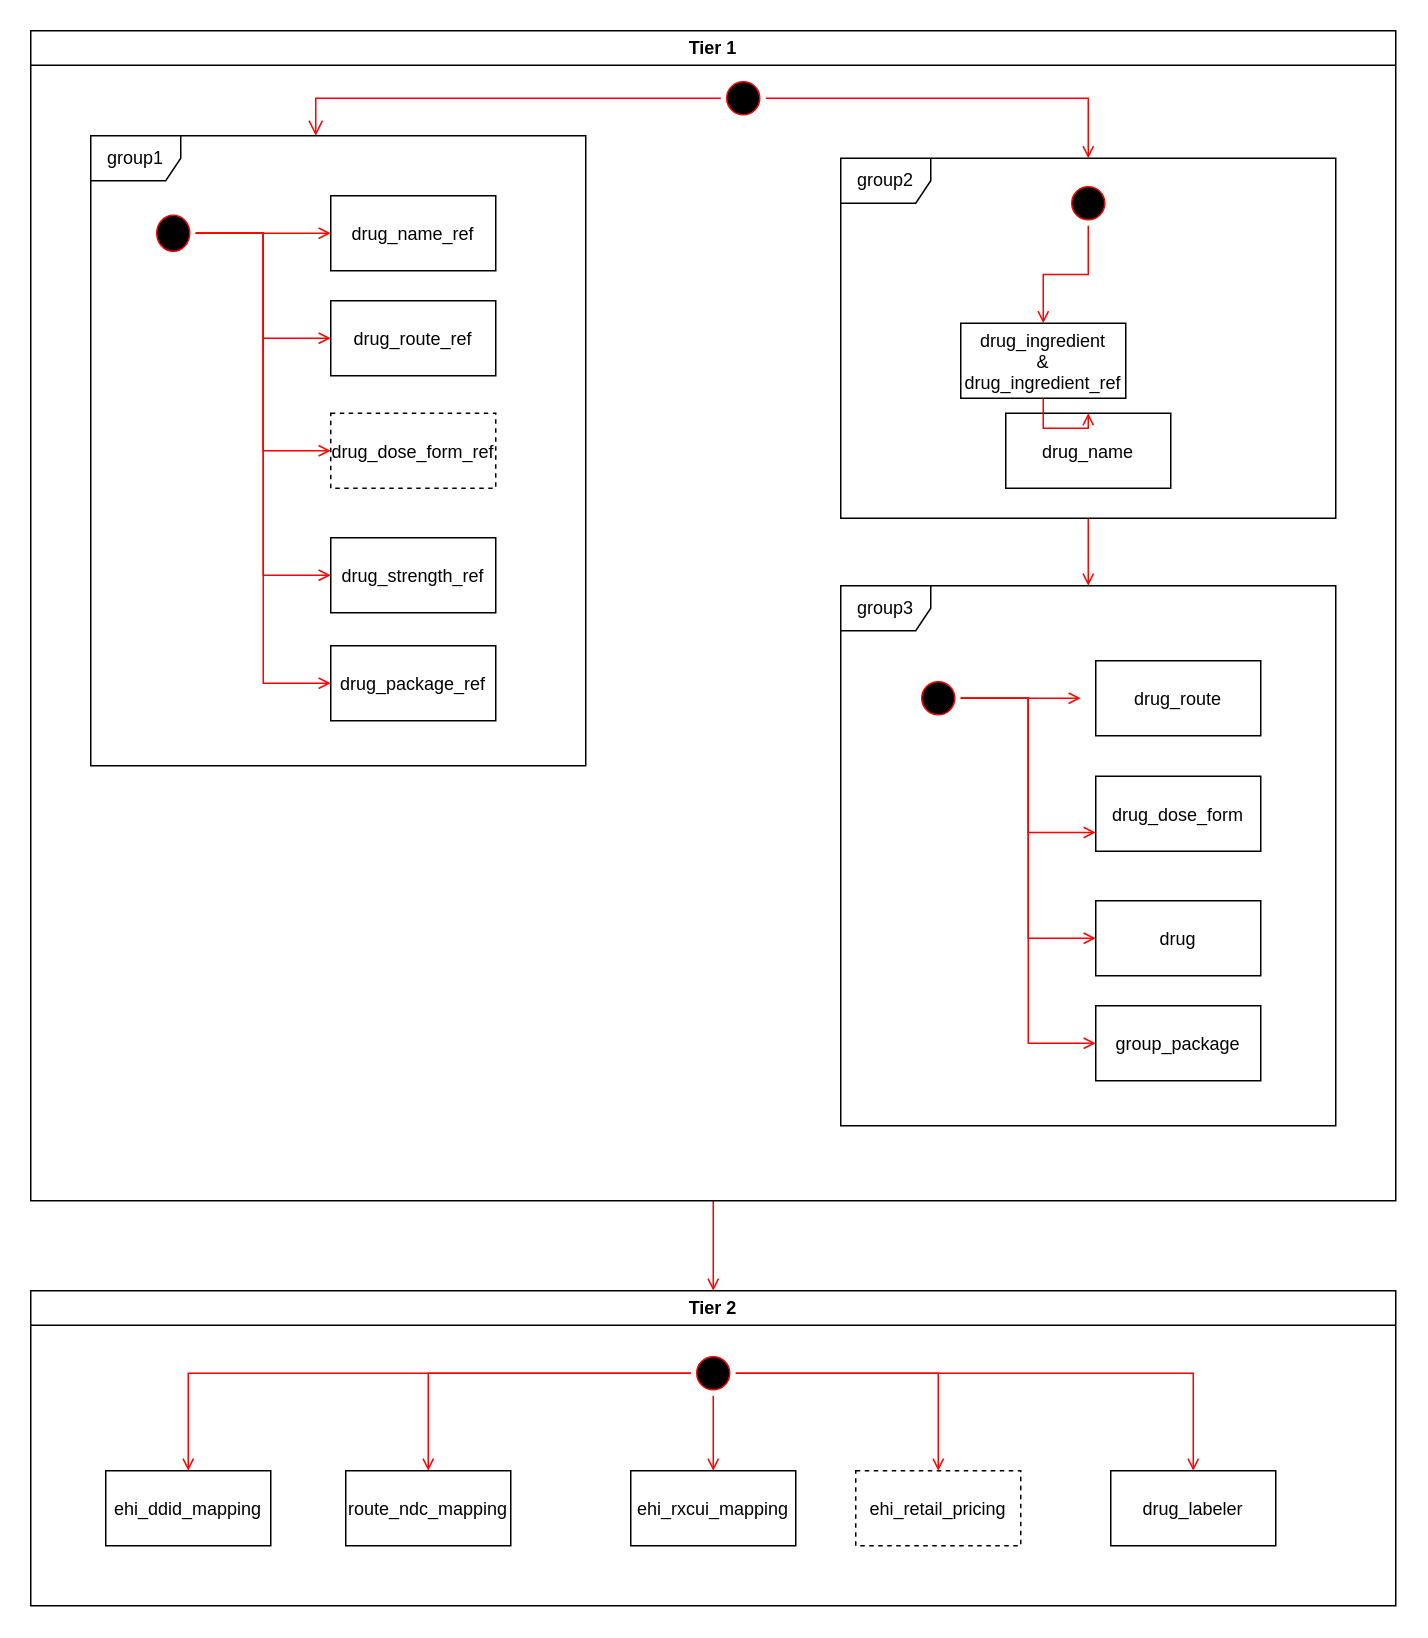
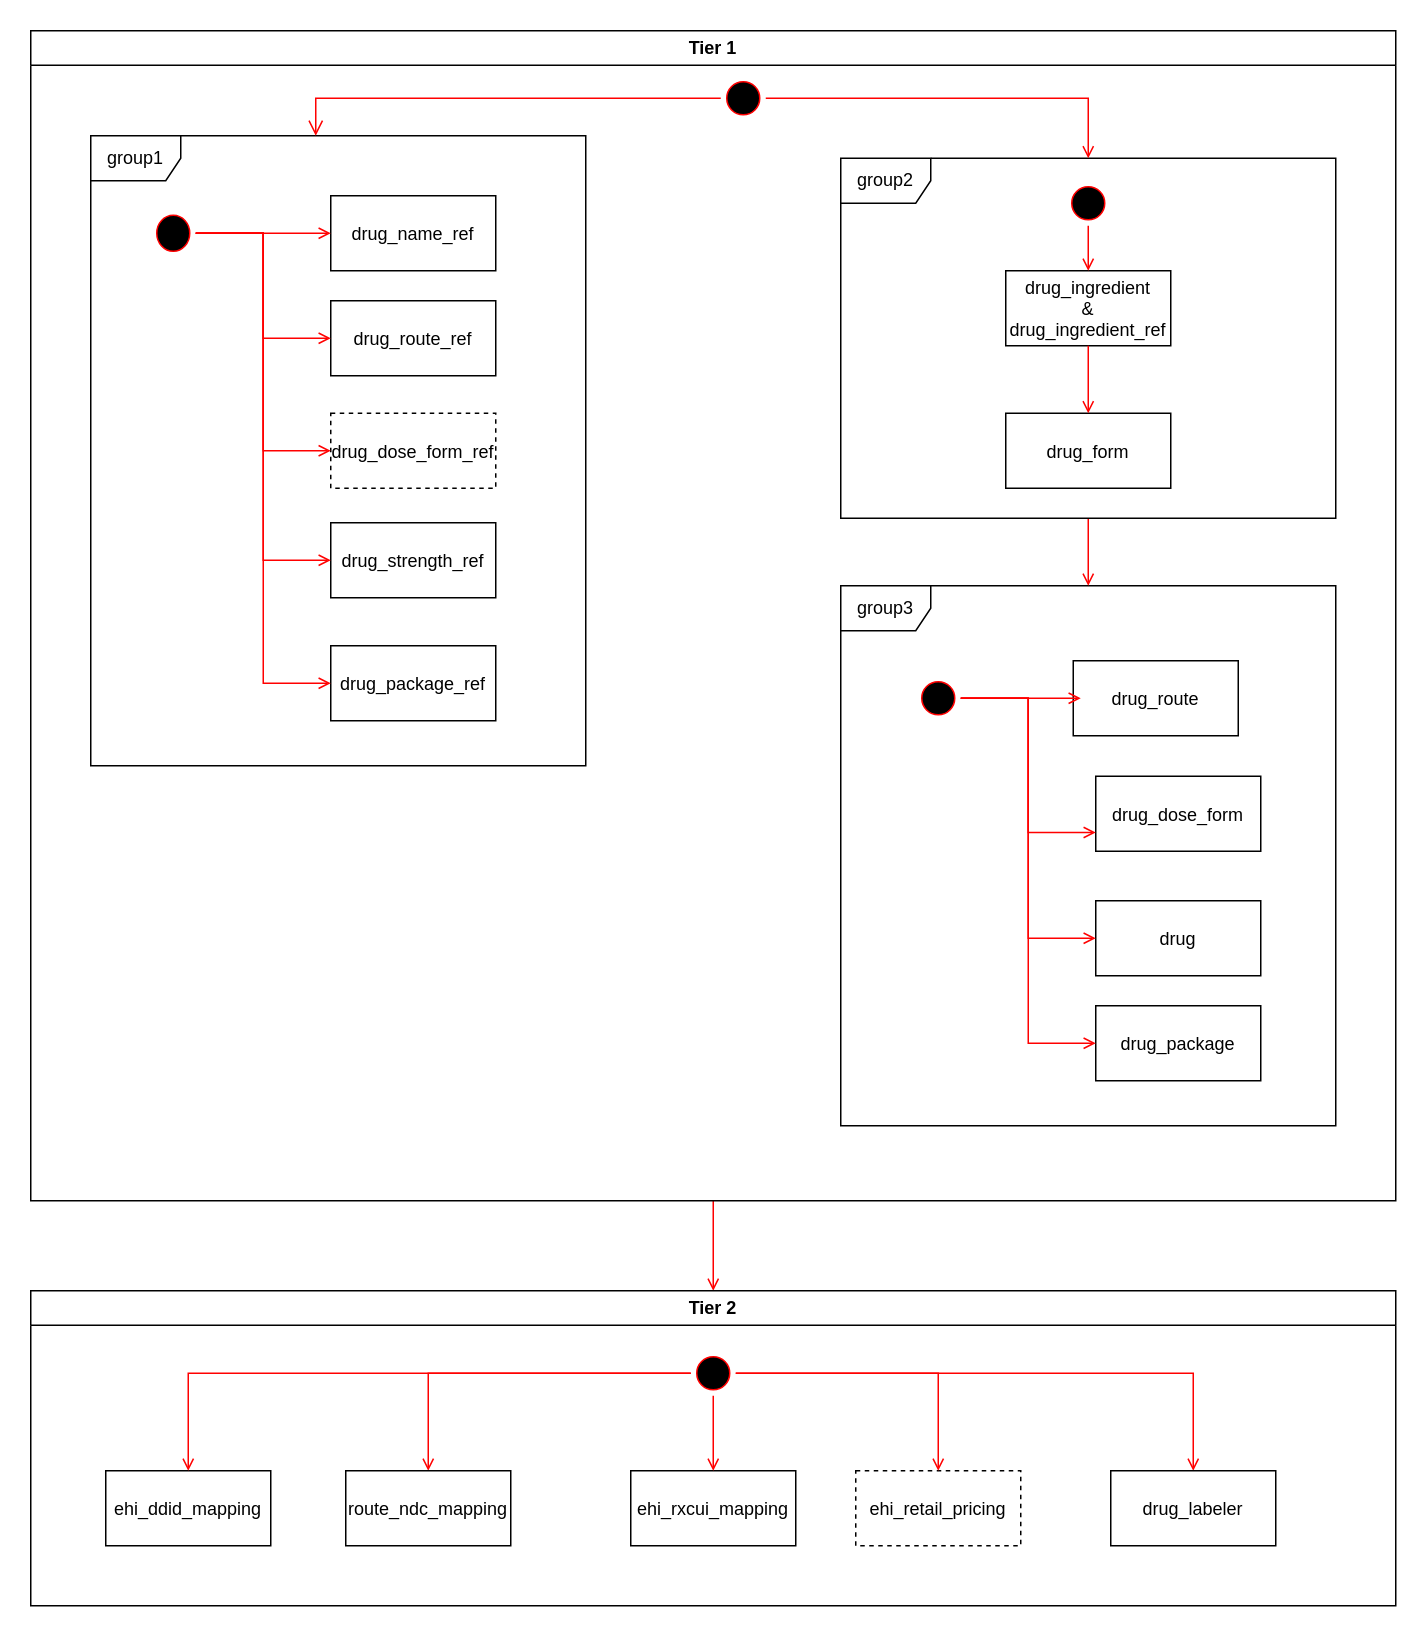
(1043, 361) -> (1088, 308)
(1088, 452) -> (1088, 452)
(413, 575) -> (413, 560)
(1178, 698) -> (1156, 698)
(1178, 1044) -> (1178, 1044)
